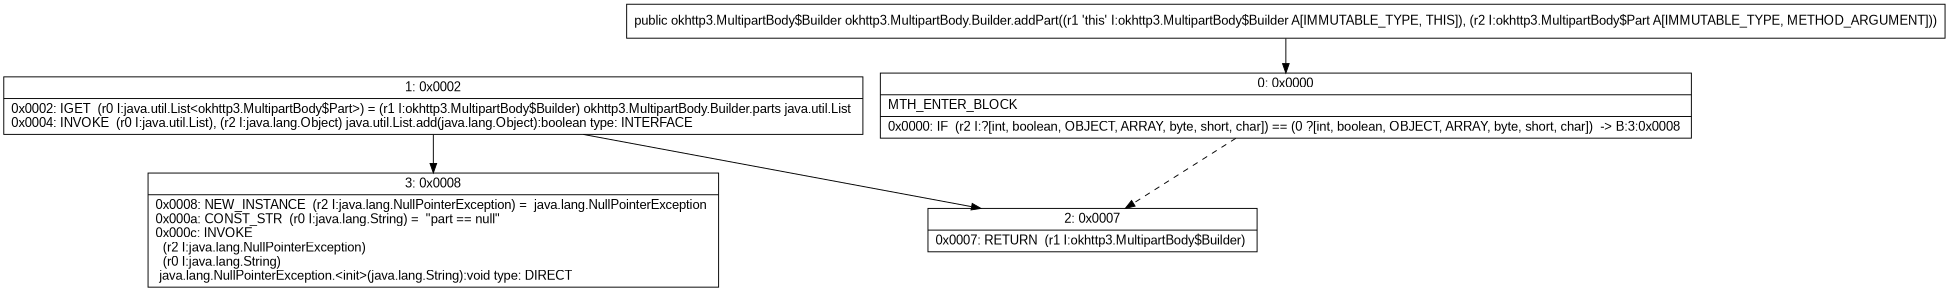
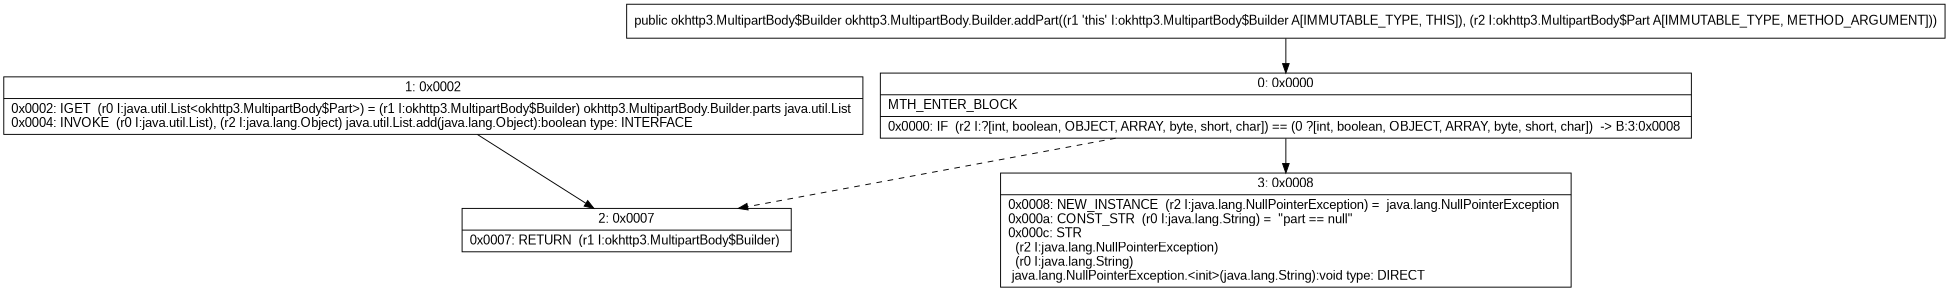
(433, 149) -> (1286, 151)
(208, 233) -> (1049, 233)
